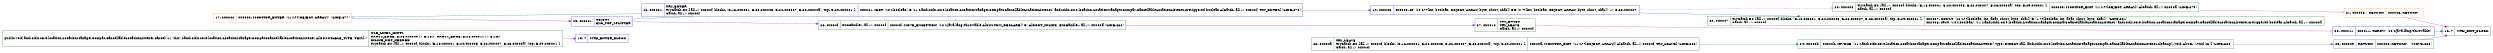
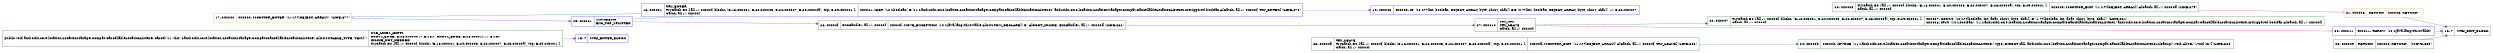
(1735, 9) -> none
(1719, 15) -> (1620, 24)
(603, 20) -> (606, 20)
(1510, 22) -> (1507, 22)
(2282, 44) -> none
